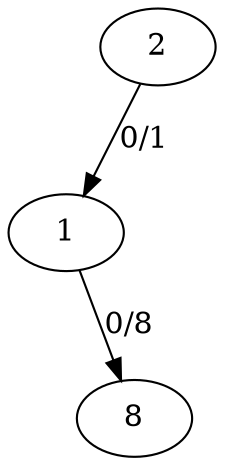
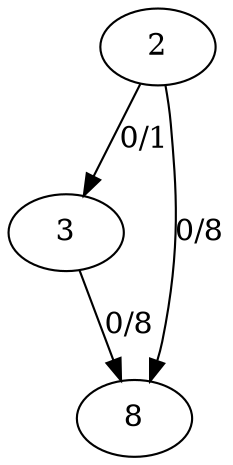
none -> (176, 223)
(66, 233) -> (66, 233)
